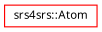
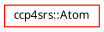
(51, 16) -> (52, 16)
